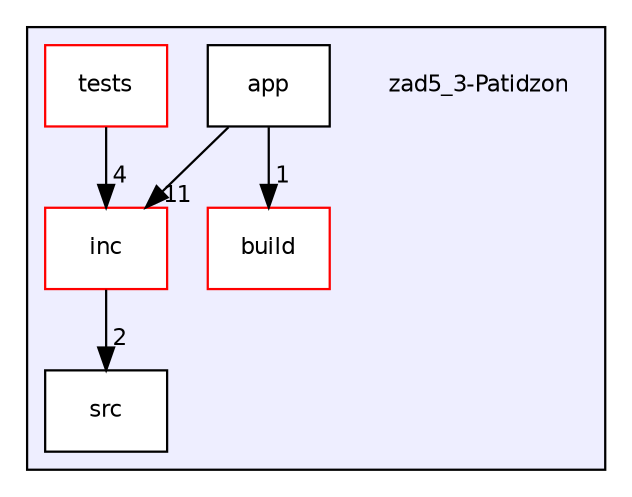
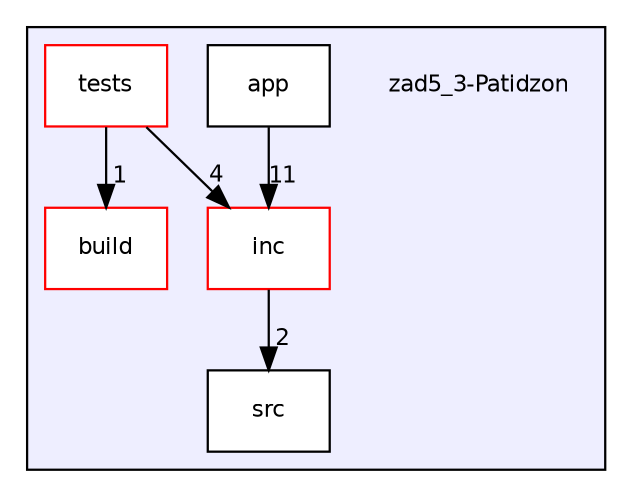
(269, 156) -> (106, 156)
